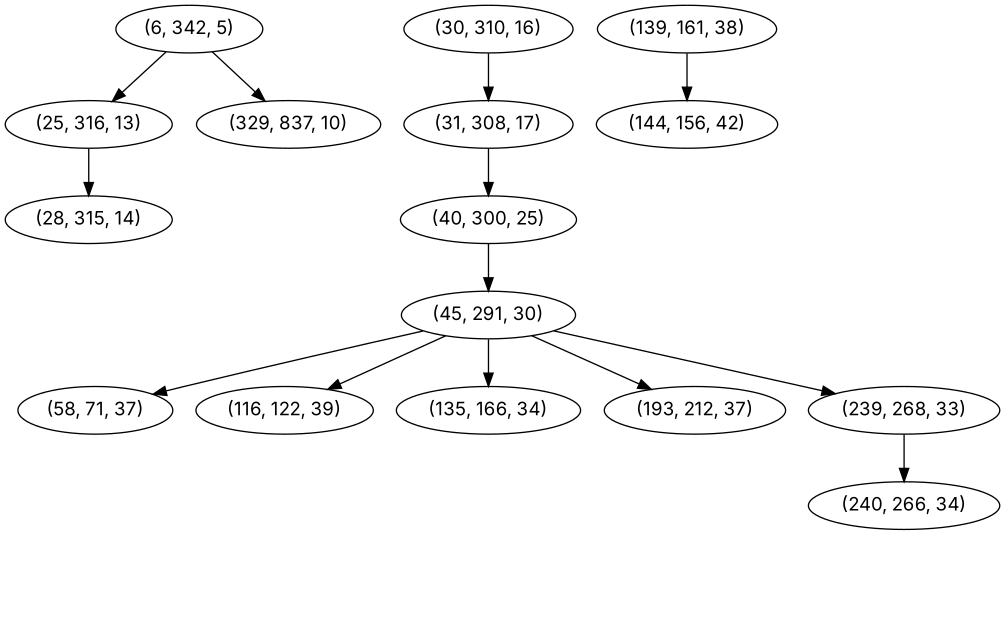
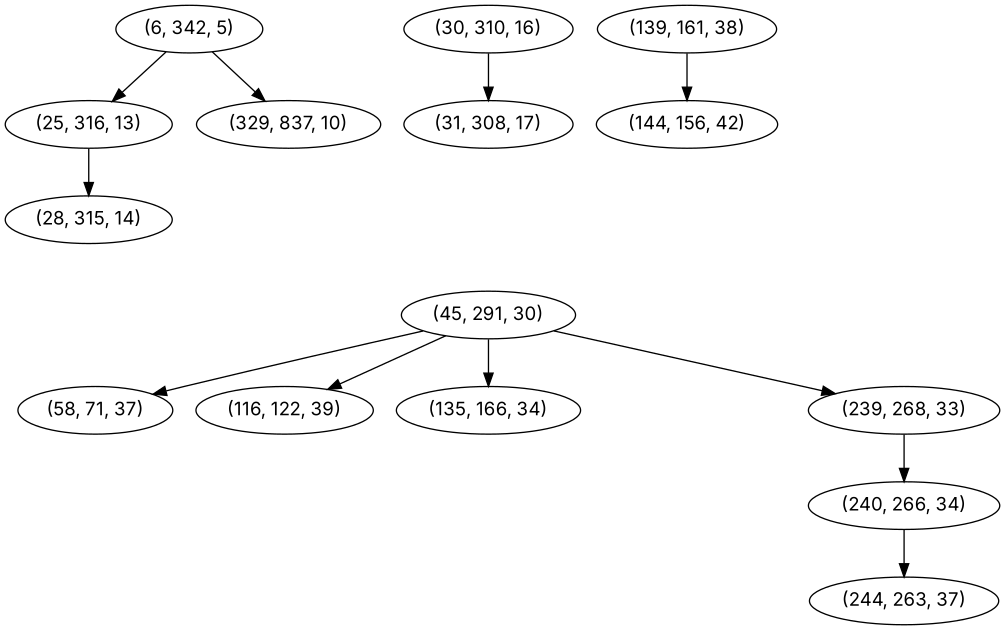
(488, 220) -> none
(695, 410) -> none
none -> (904, 601)
